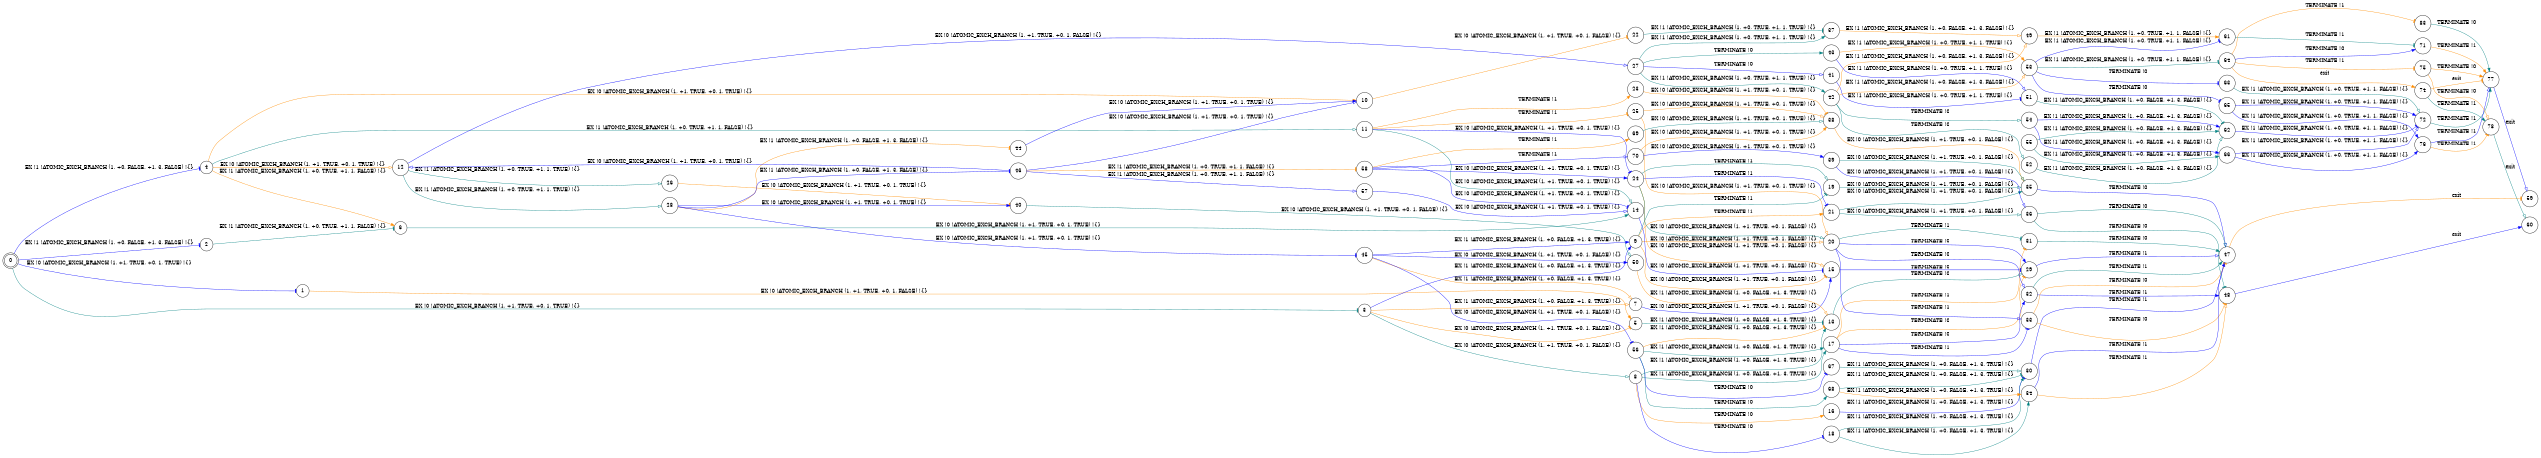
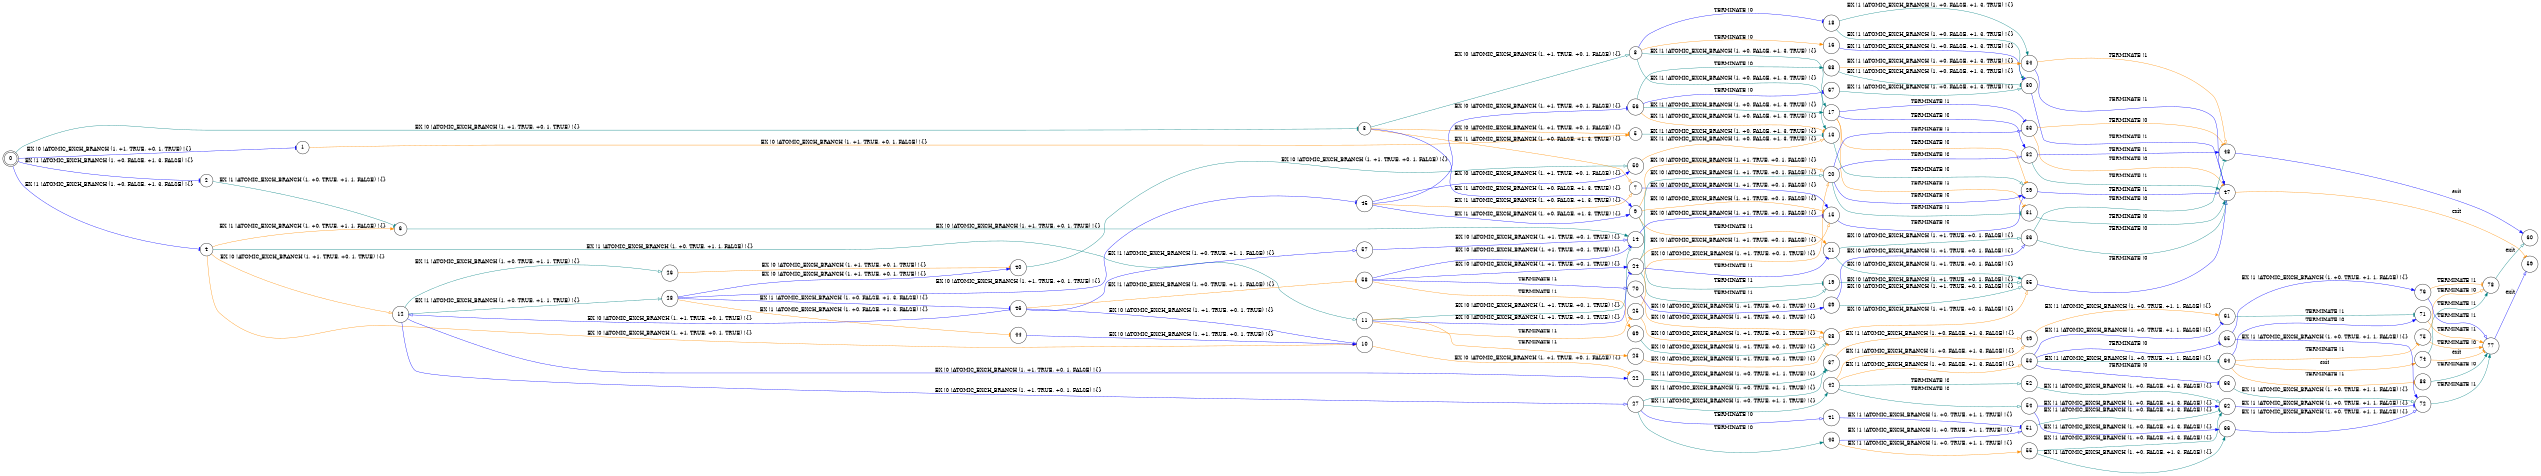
(1932, 46) -> (1928, 455)
(2326, 170) -> none
none -> (1012, 373)
